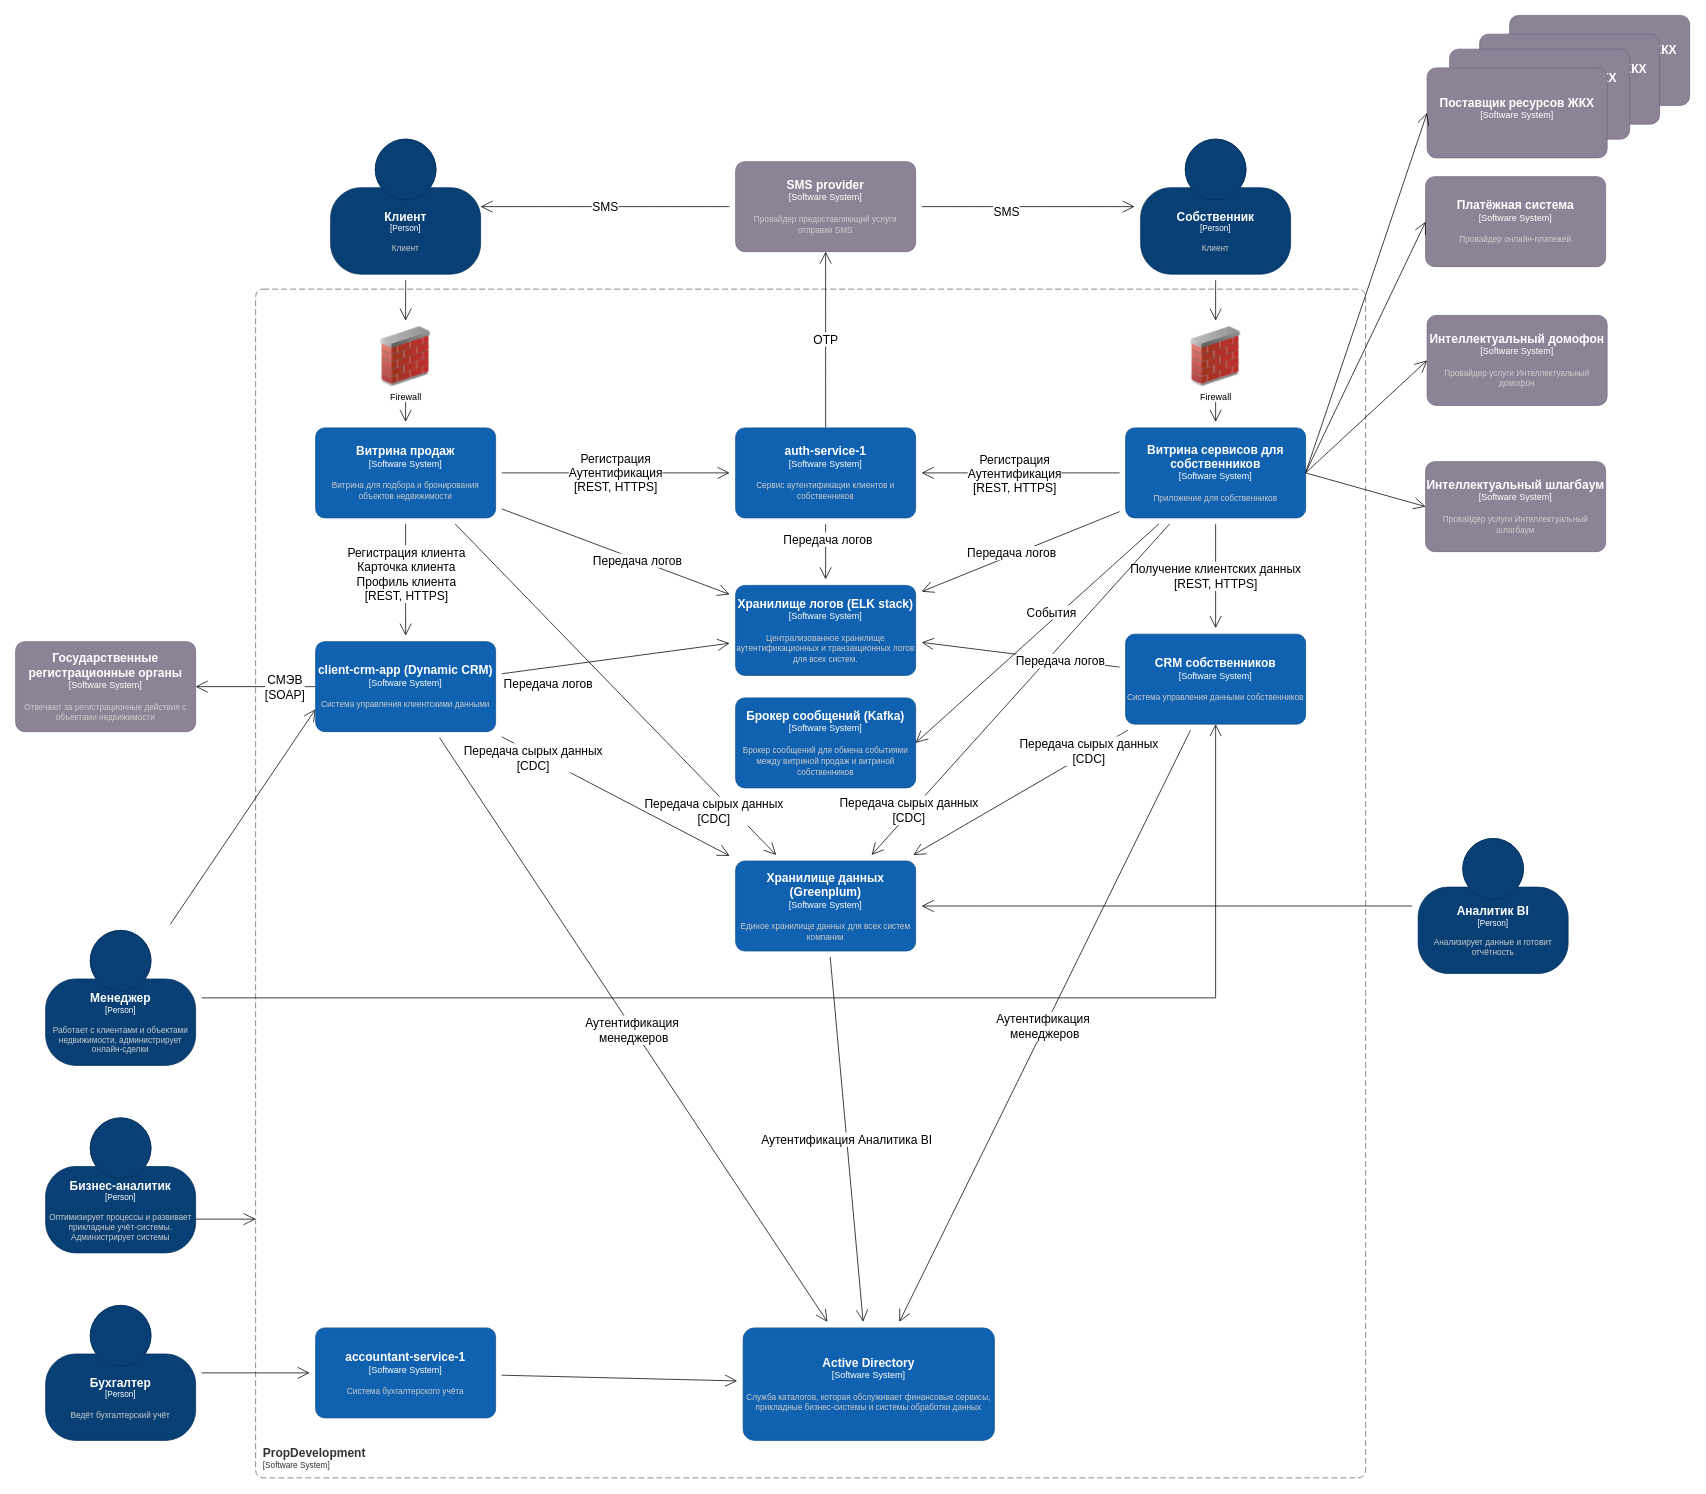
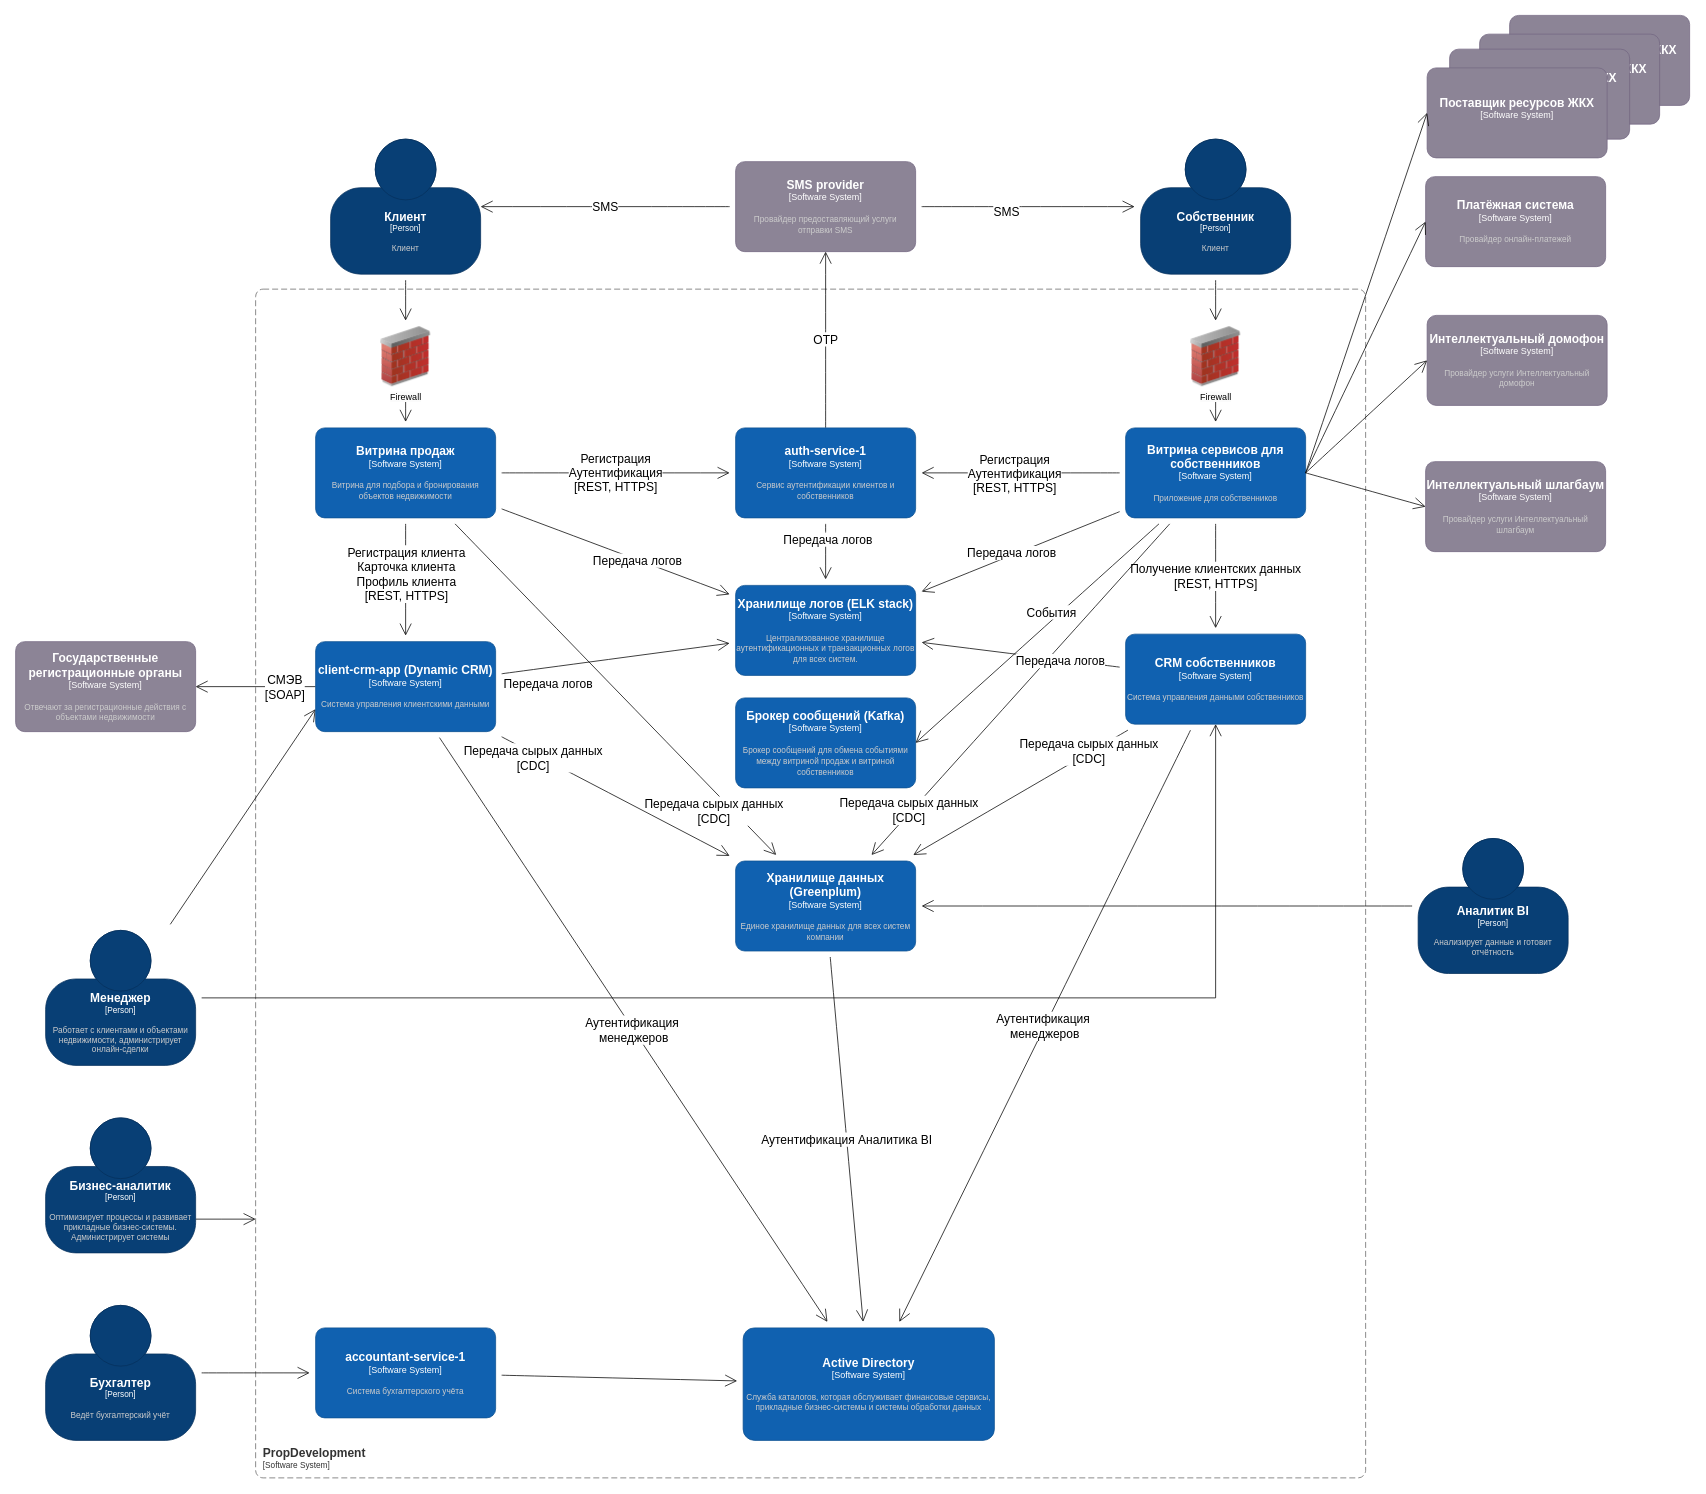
(120, 1210) -> (120, 1210)
